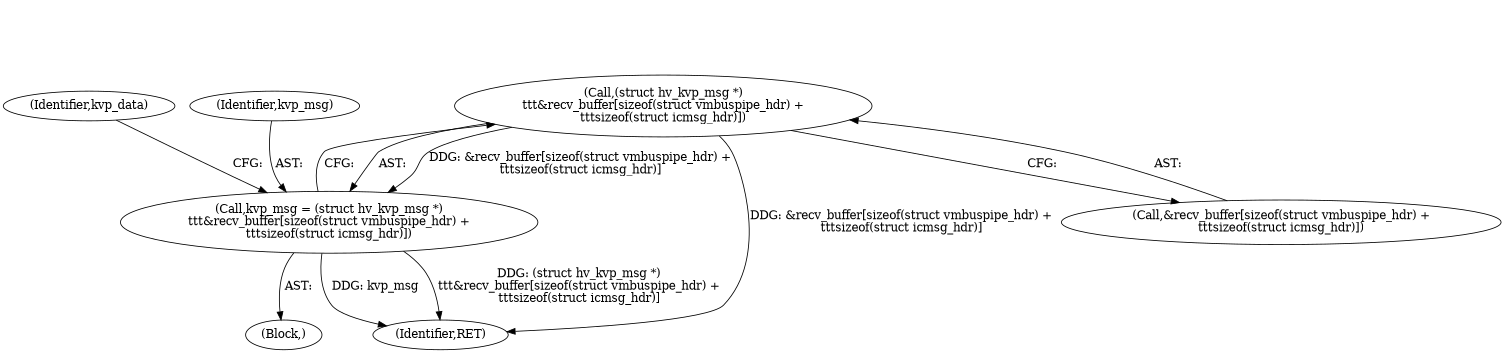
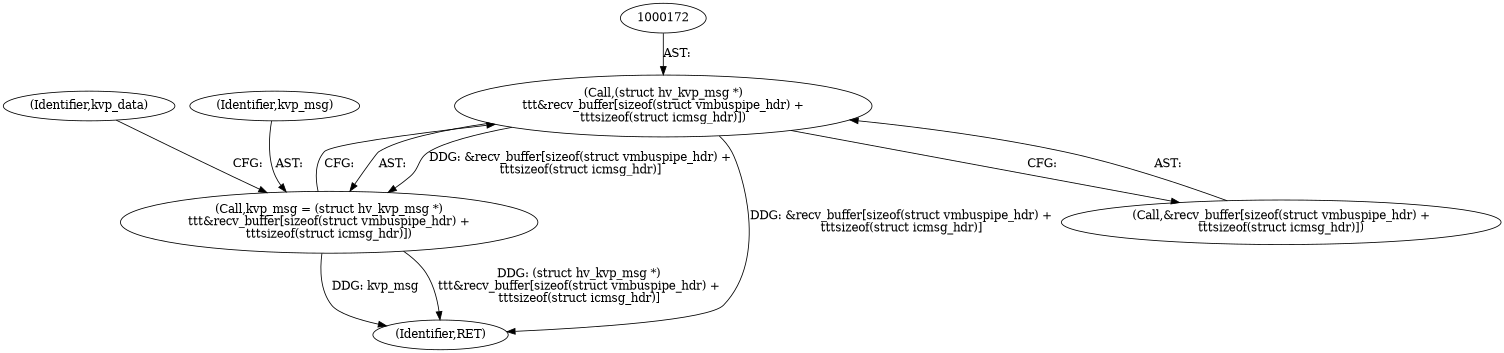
none -> (663, 18)
(284, 335) -> none
